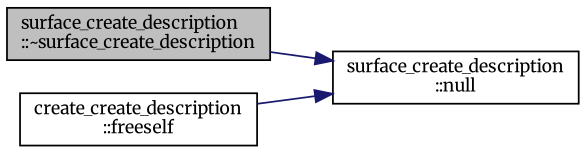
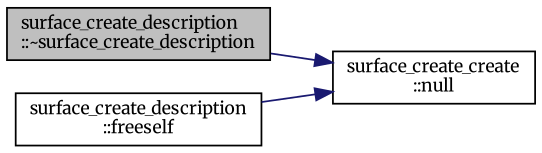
(456, 78) -> (434, 78)
(139, 119) -> (139, 119)
